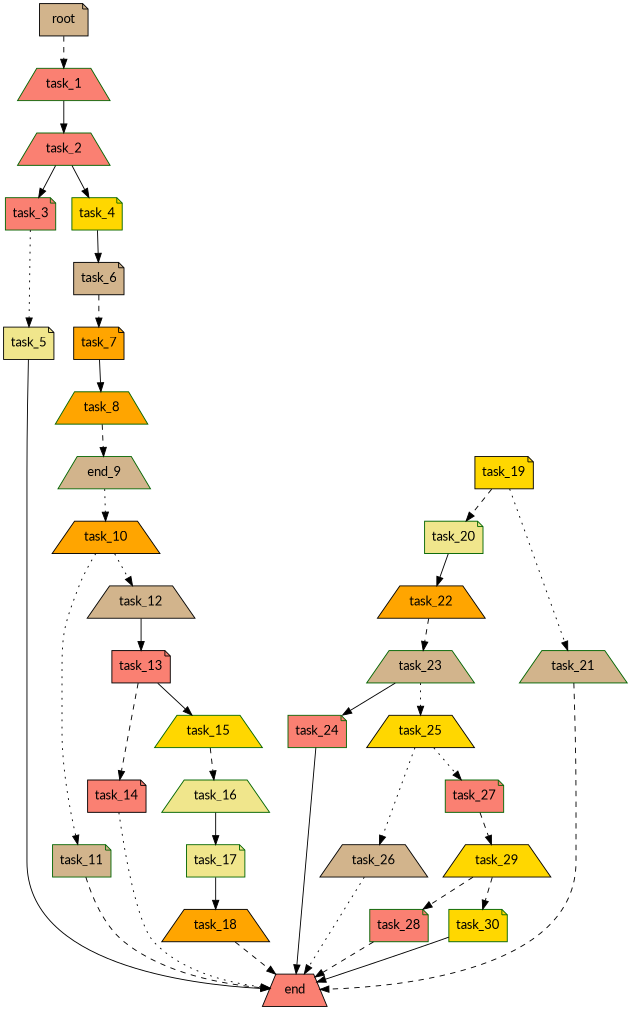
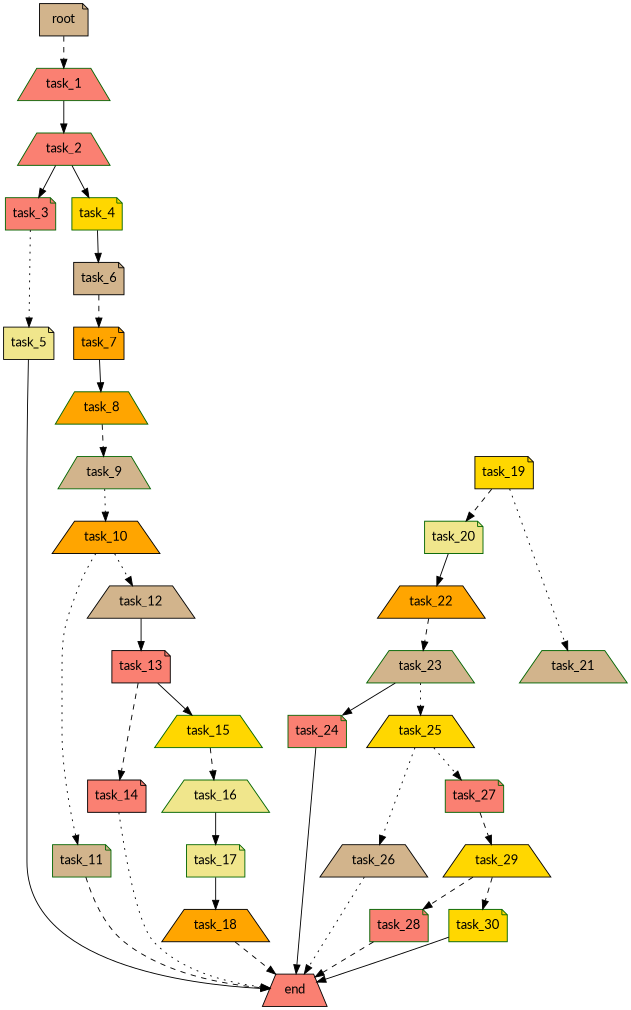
(104, 473) -> (104, 473)
(554, 919) -> none
